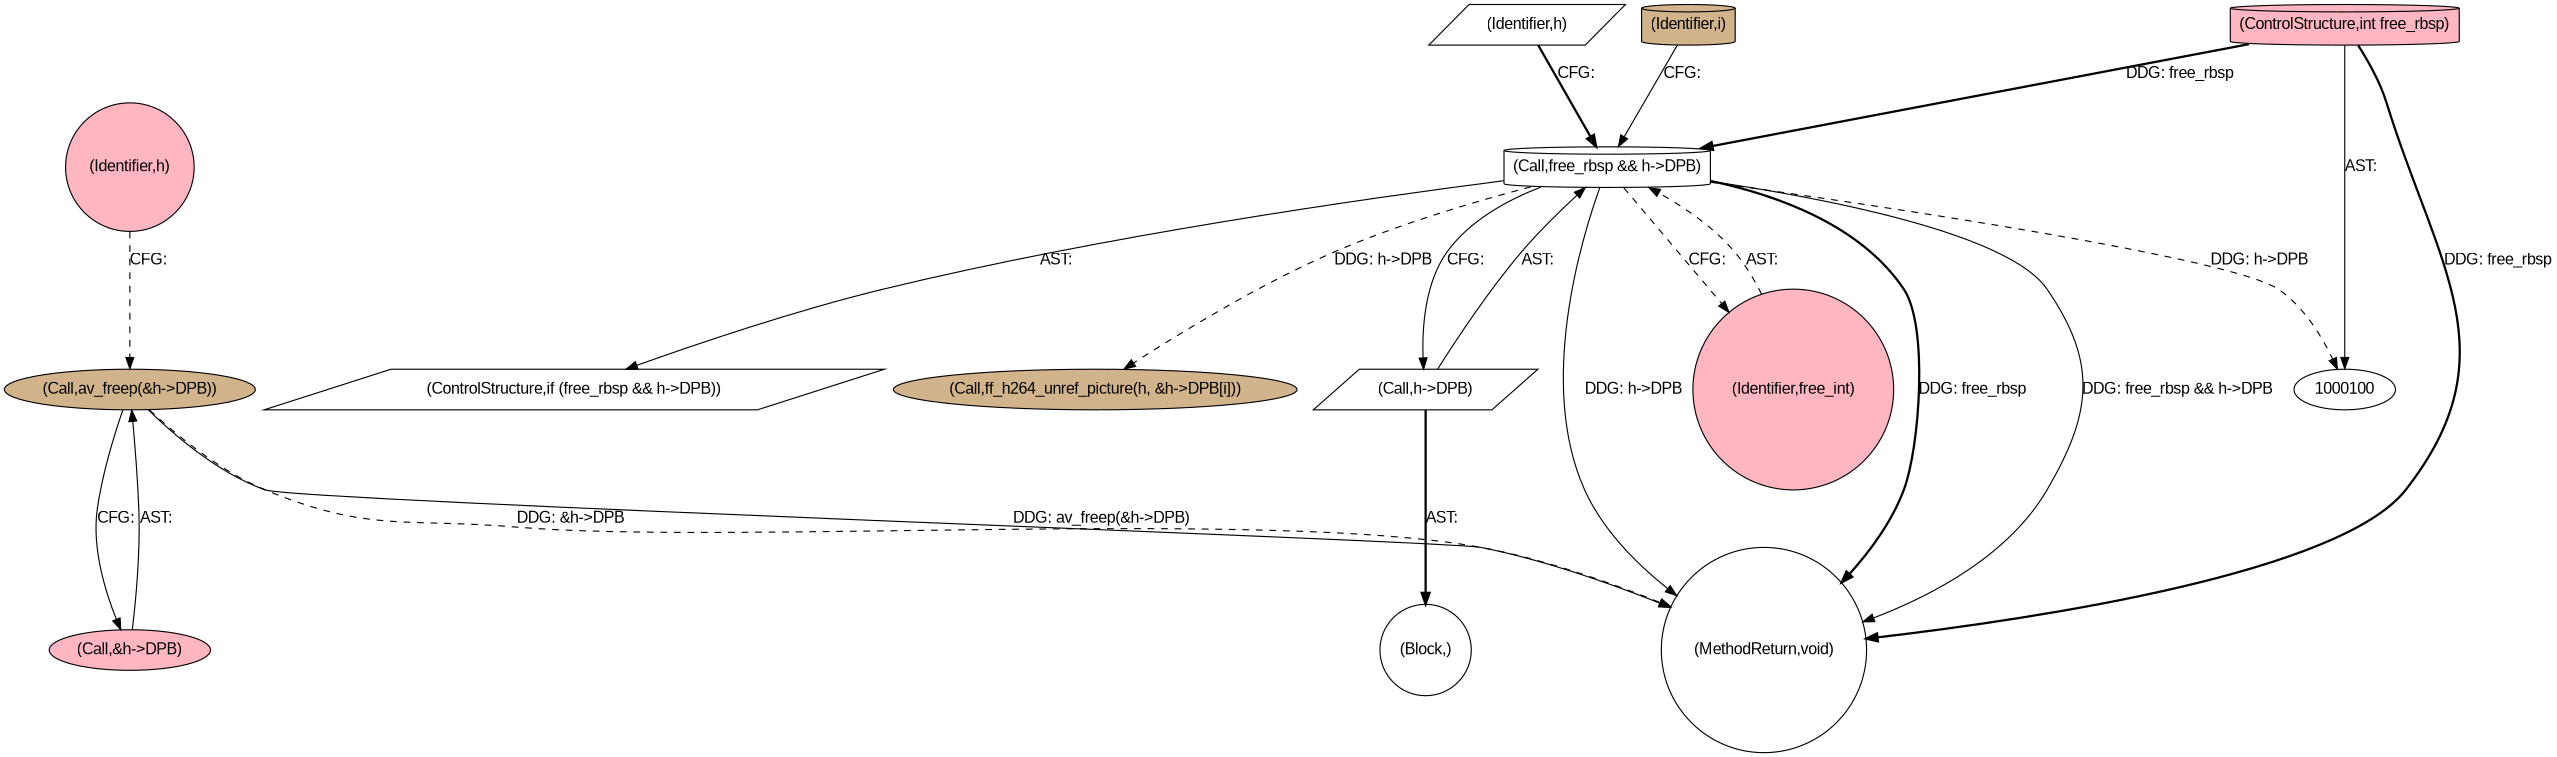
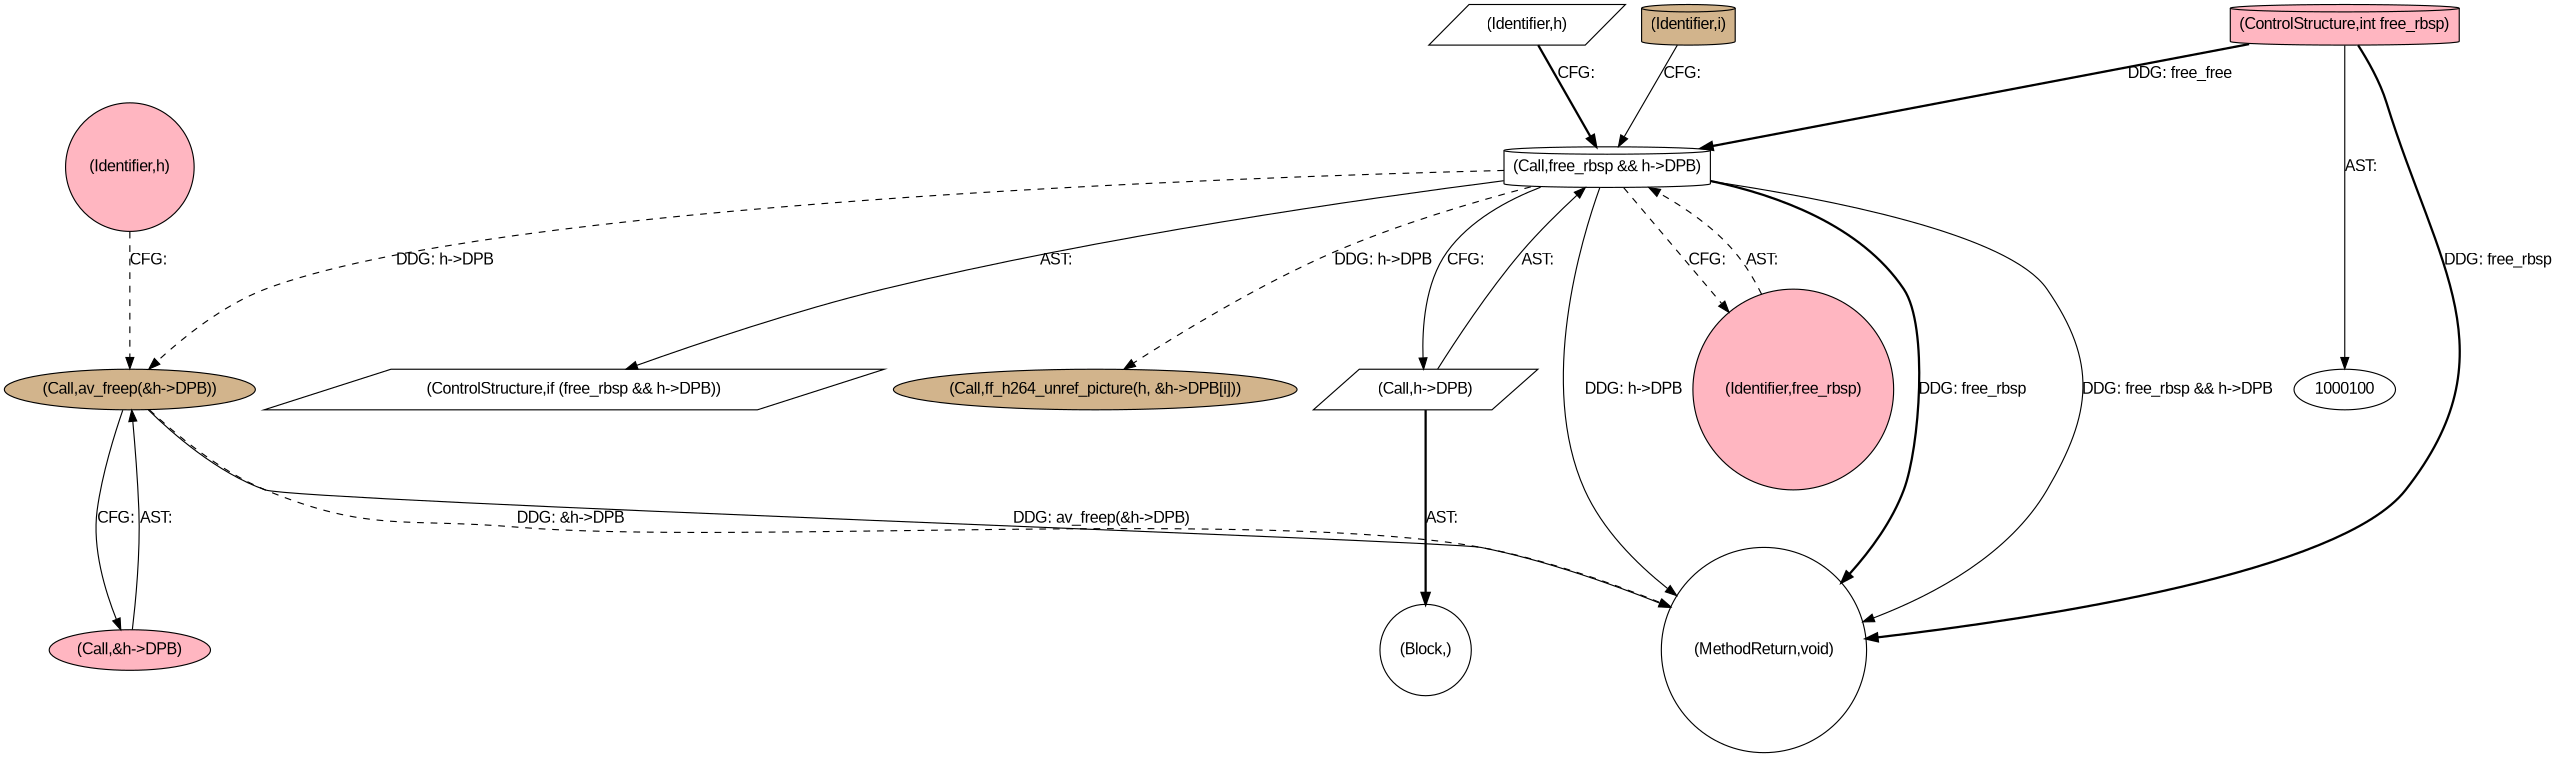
(2180, 74) -> (2180, 74)
(2041, 233) -> (816, 205)
(1793, 390) -> (1793, 390)
